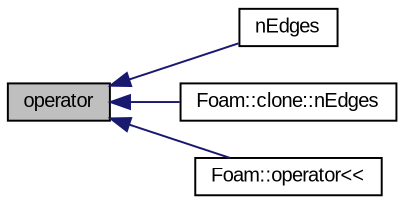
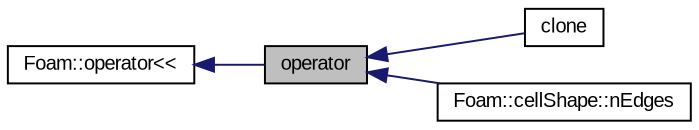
(288, 27) -> (564, 27)
(288, 102) -> (564, 102)
(180, 141) -> (239, 65)
